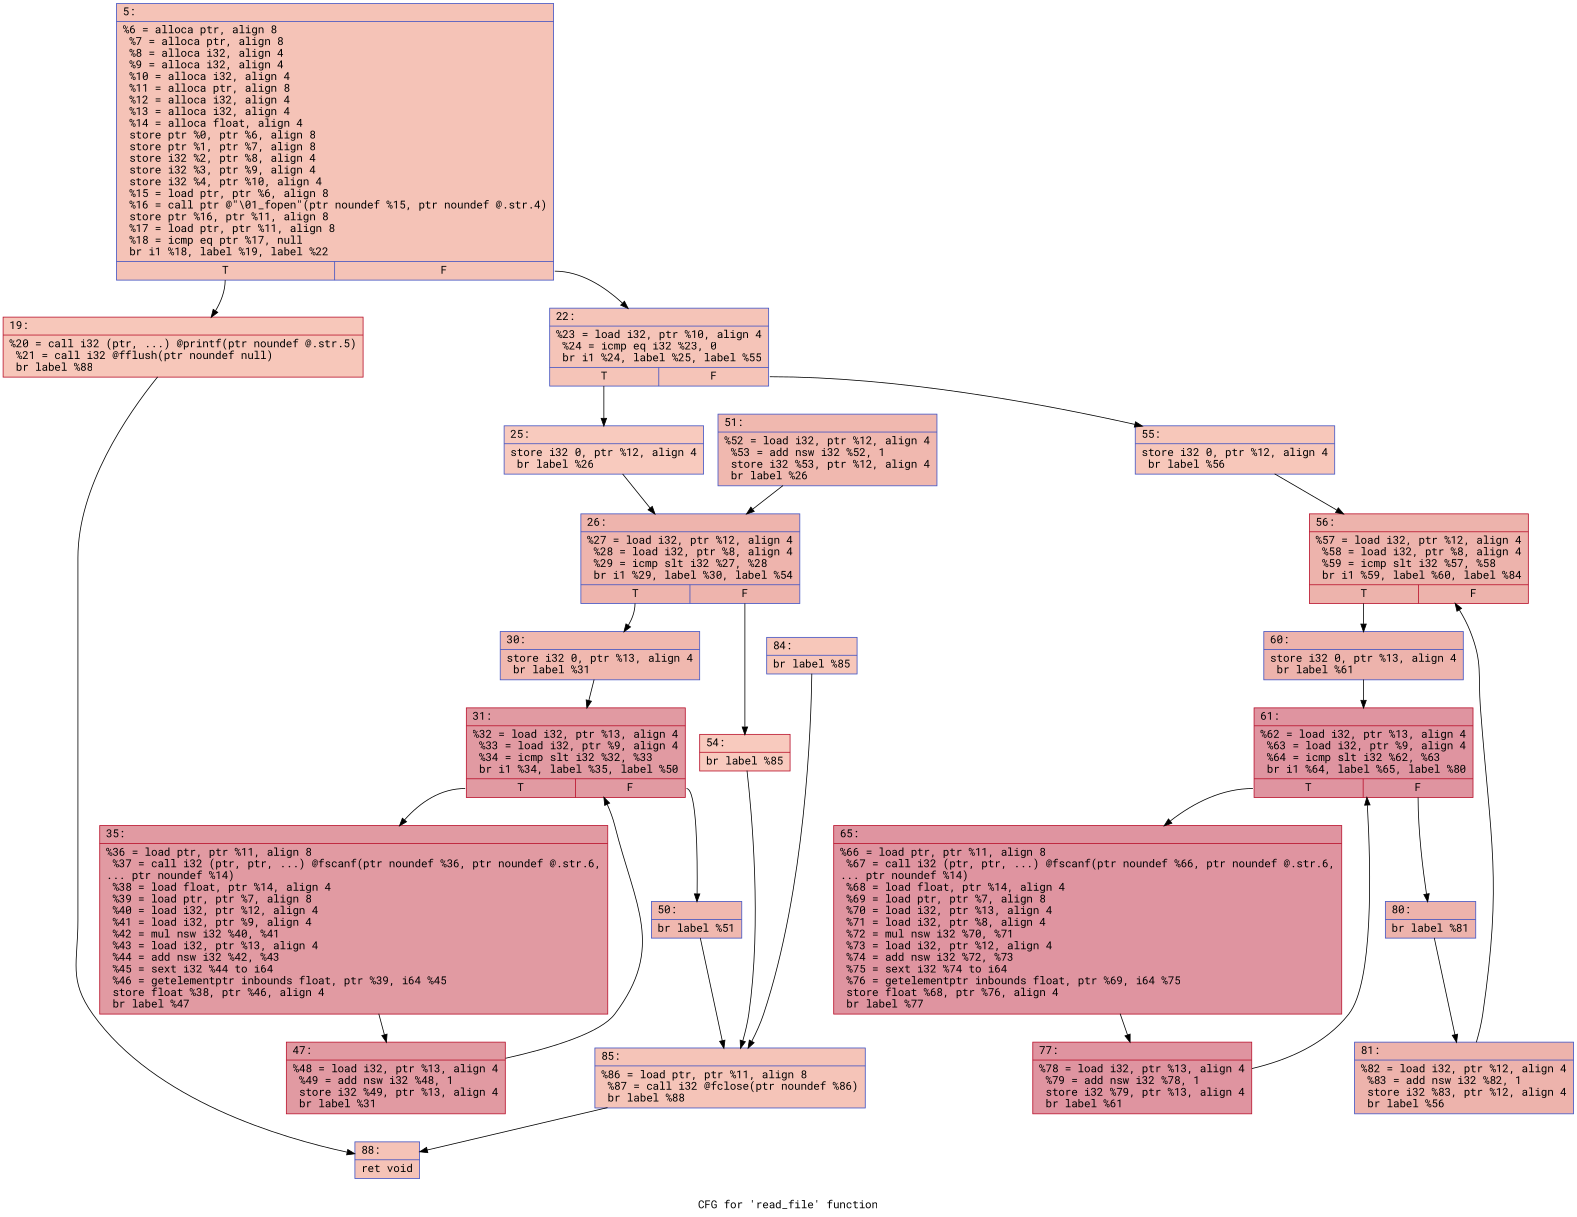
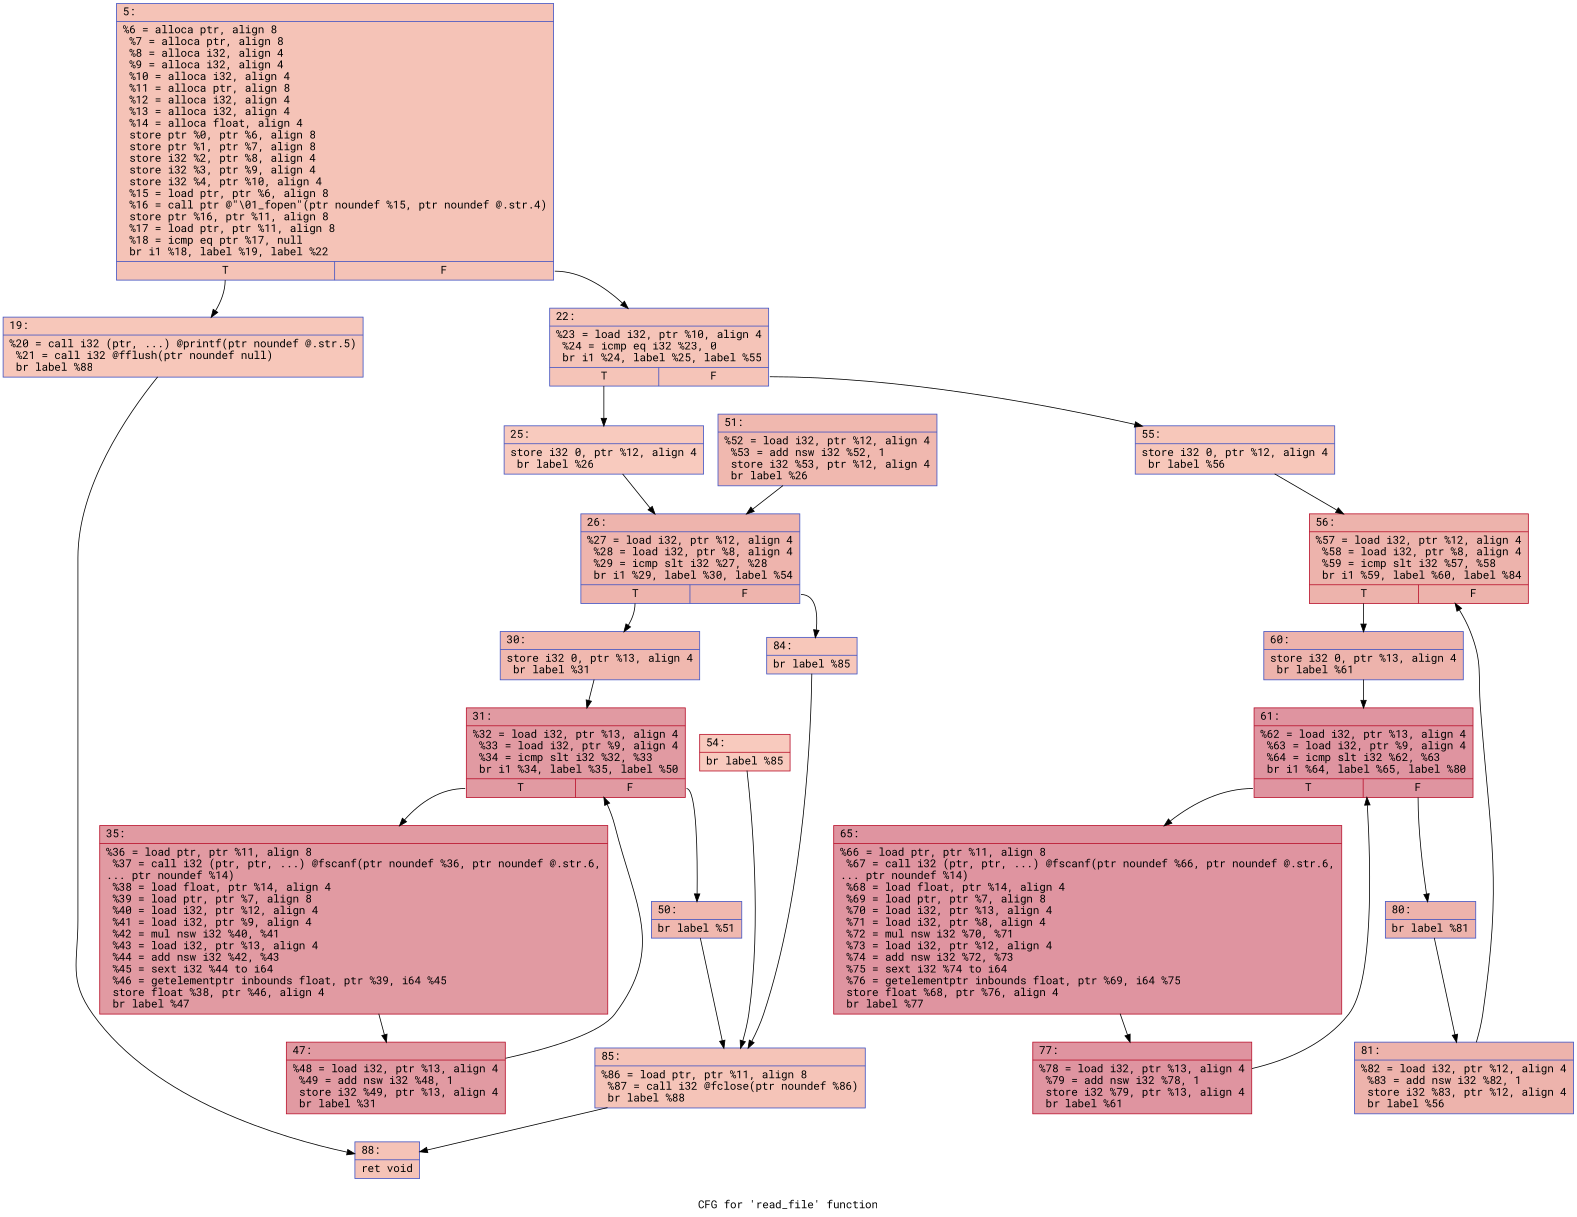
(183, 347) -> (183, 347)
(745, 665) -> (815, 608)
